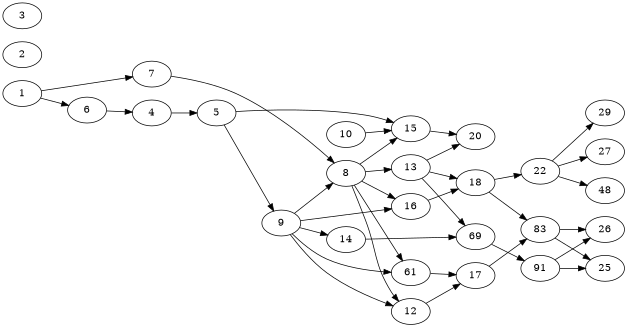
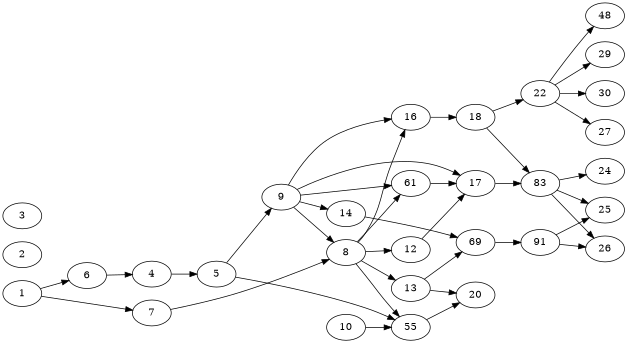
none -> (605, 94)
(411, 129) -> (411, 327)
none -> (605, 171)
(440, 174) -> none
(333, 277) -> (374, 164)
